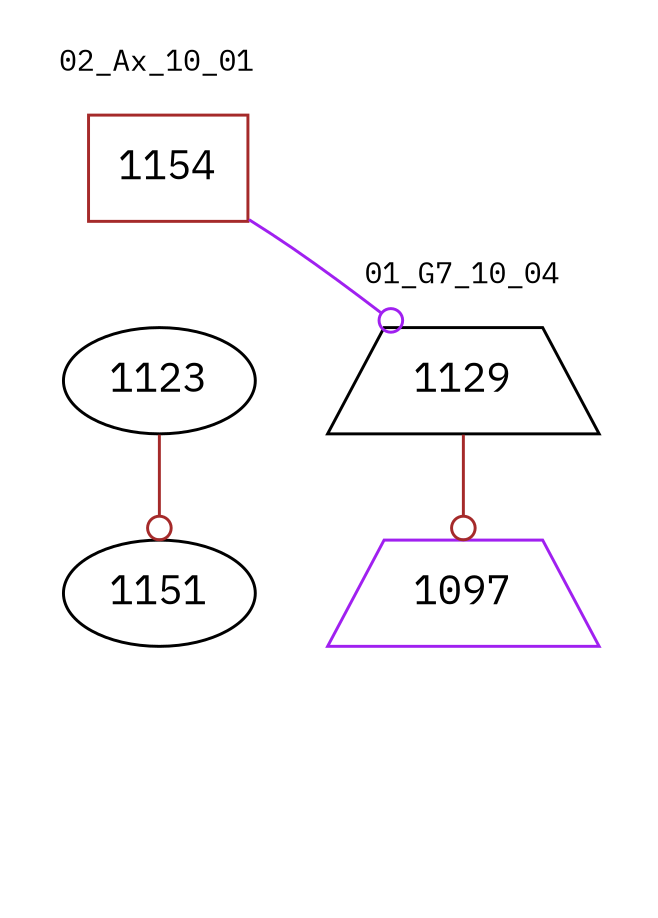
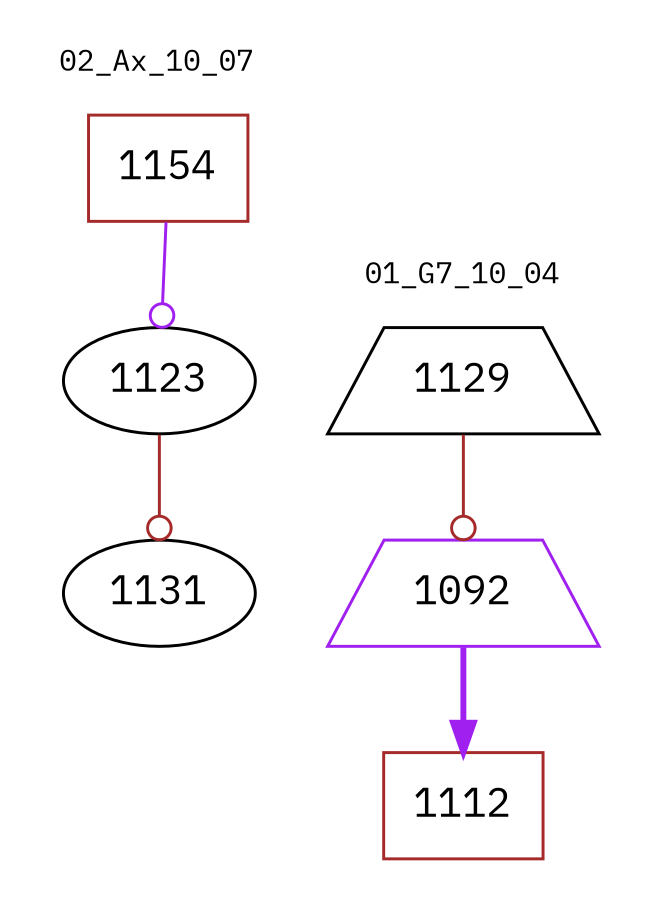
(158, 63) -> (158, 63)
(322, 269) -> (164, 263)
(159, 593) -> (159, 593)
(463, 593) -> (463, 593)
none -> (463, 806)
